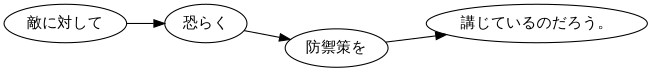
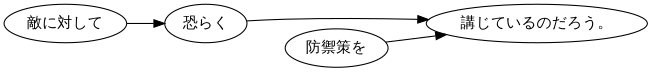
(262, 34) -> (332, 19)
